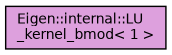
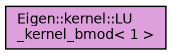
(86, 28) -> (86, 28)
